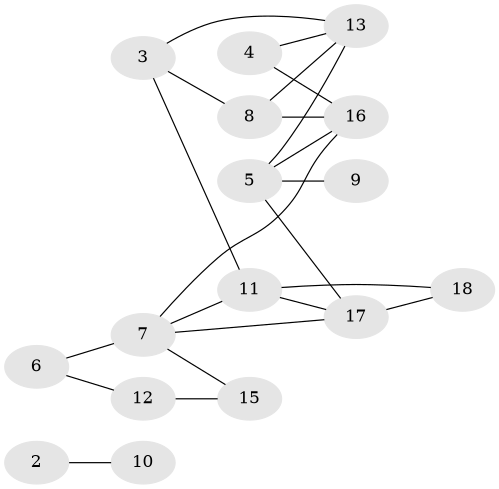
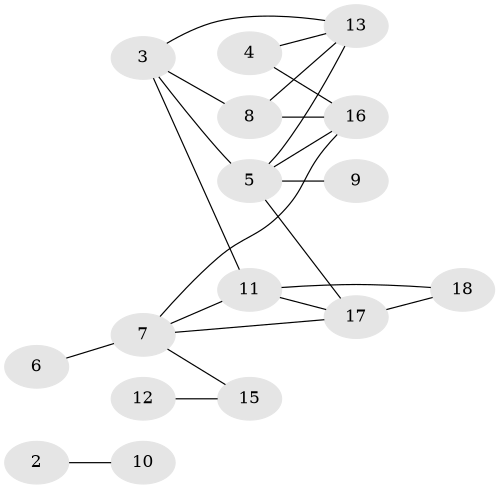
none -> (194, 121)
(90, 383) -> none
